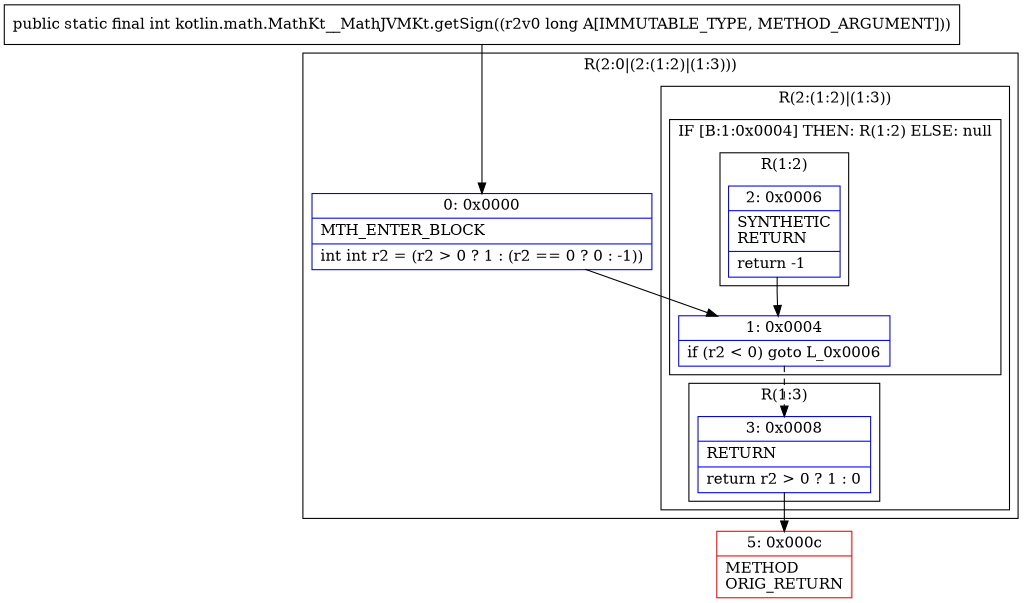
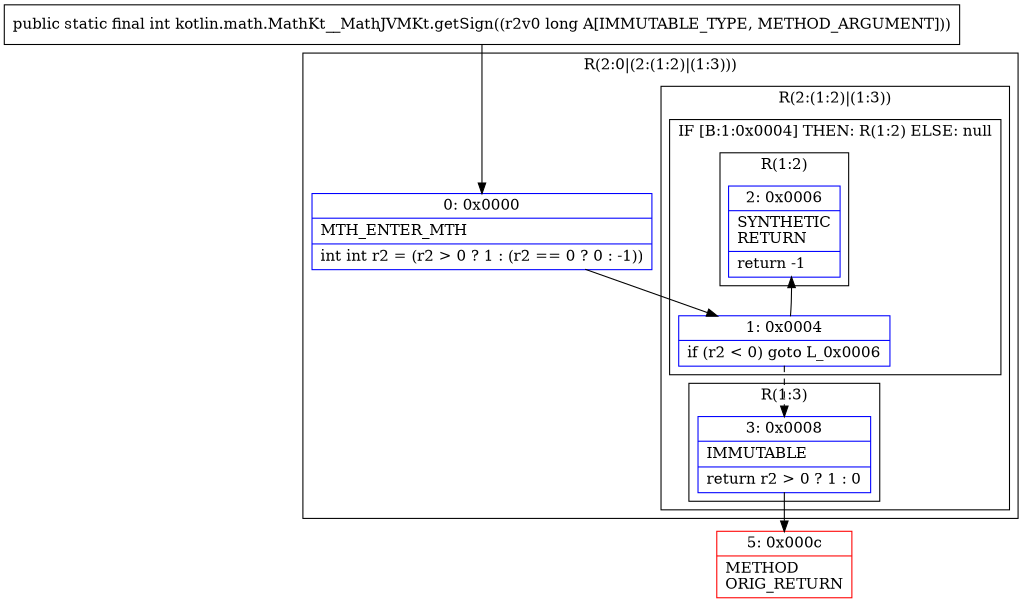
(403, 231) -> (394, 231)
(777, 293) -> (791, 302)
(741, 454) -> (757, 454)
